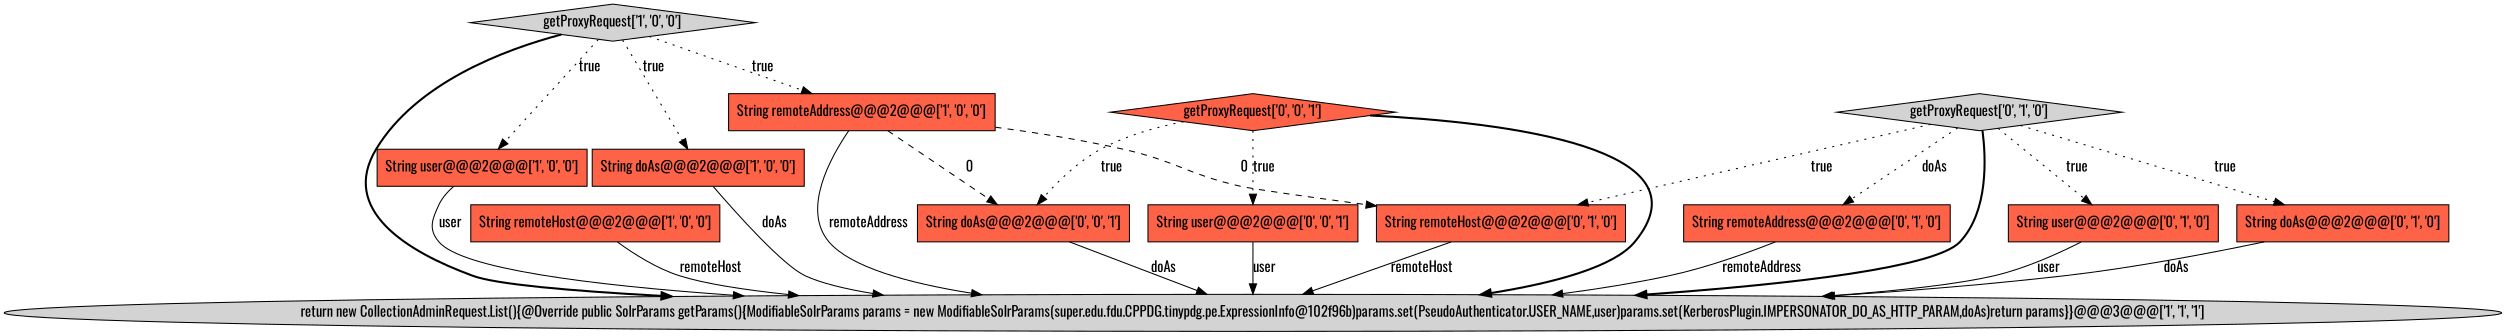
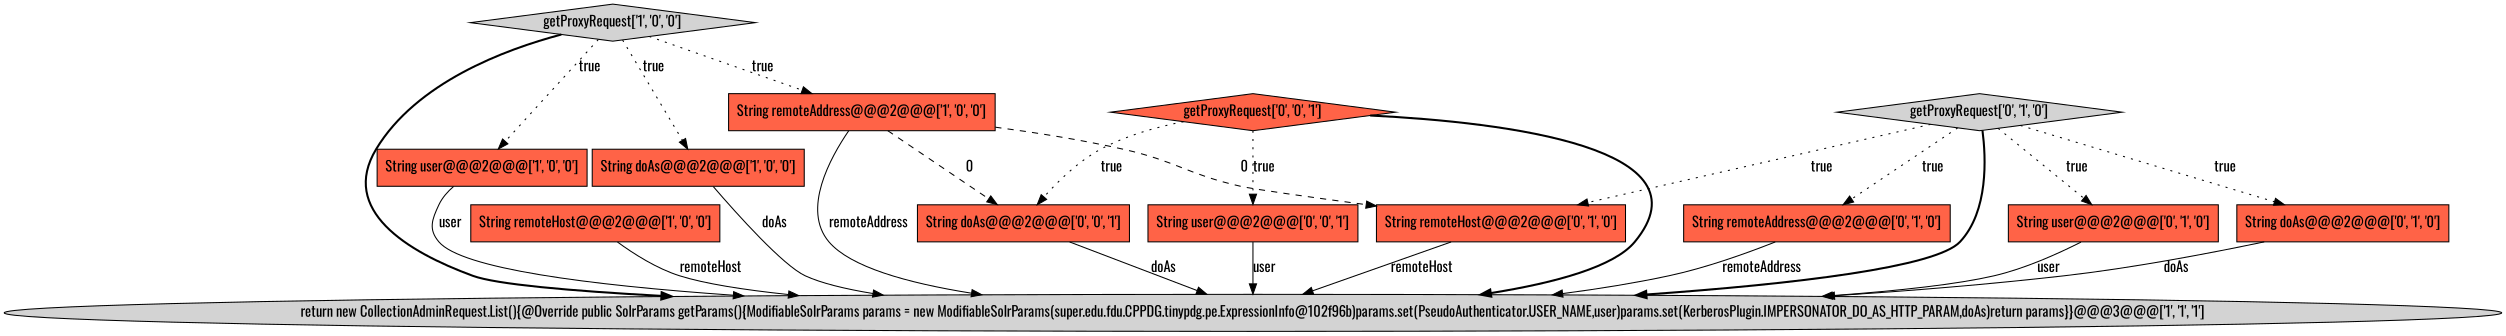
(1935, 168) -> (1933, 168)
